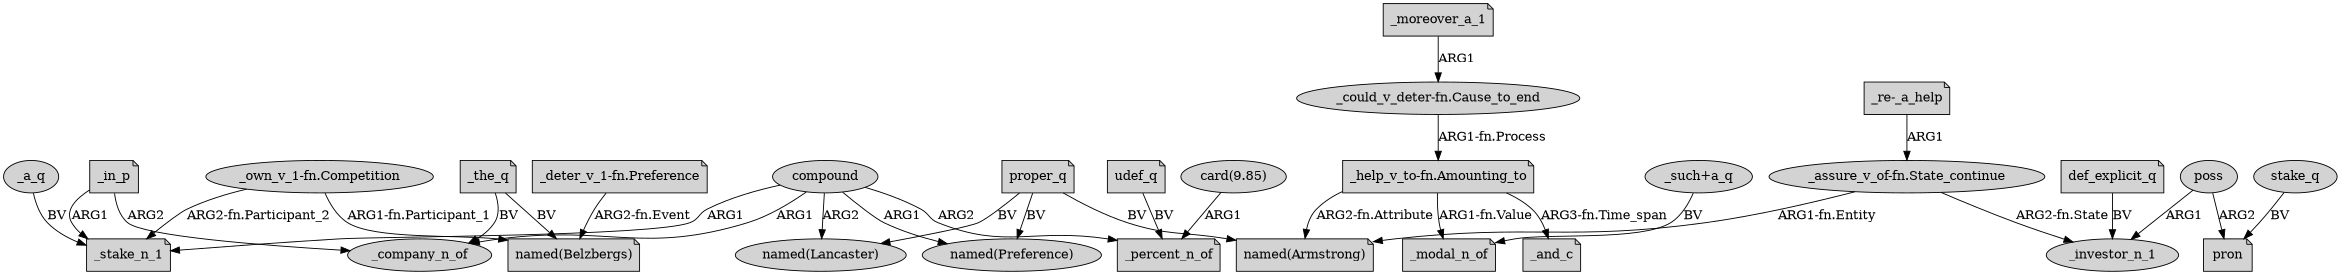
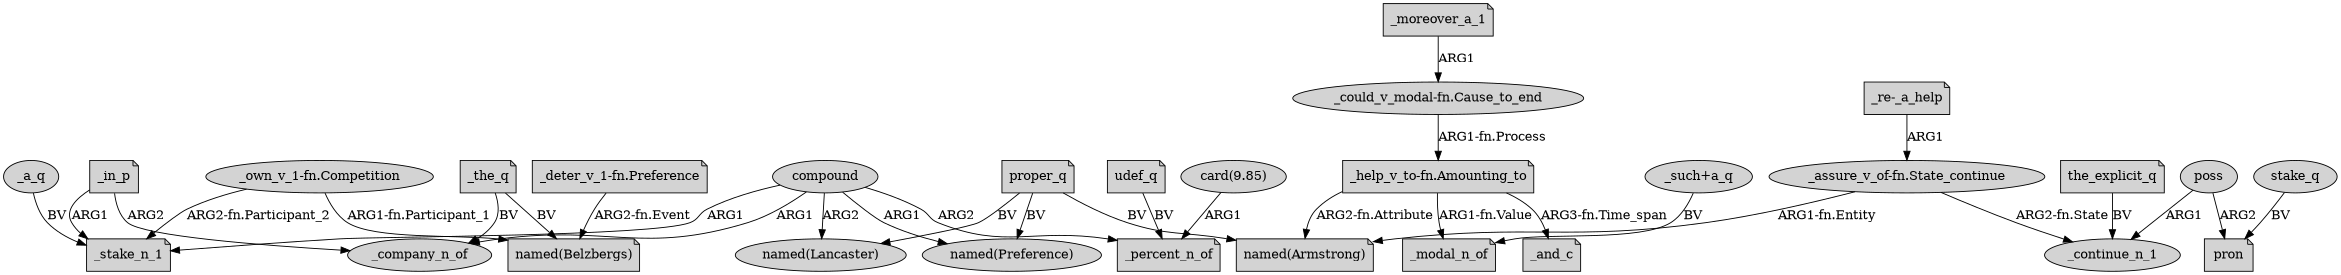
(1438, 98) -> (1438, 98)
(2112, 177) -> (2112, 177)
(2112, 255) -> (2112, 255)
